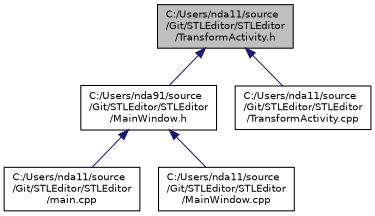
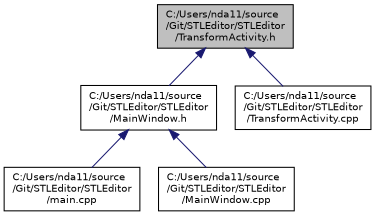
(149, 108) -> (149, 108)
